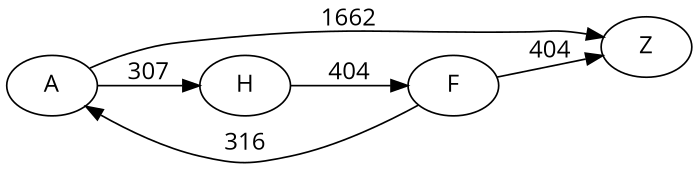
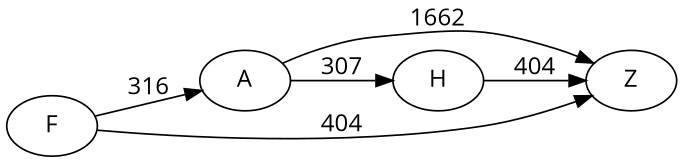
(341, 86) -> (526, 81)
